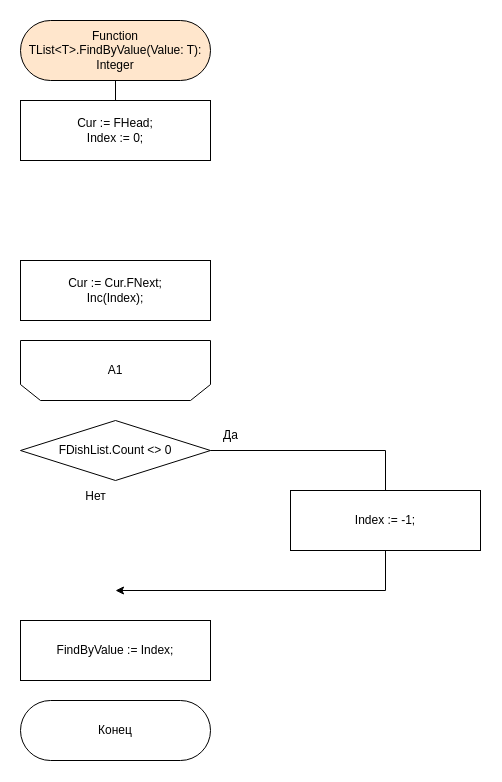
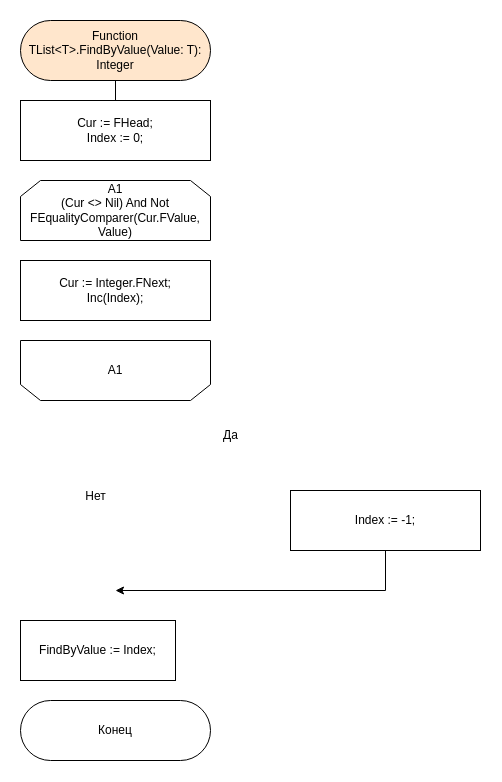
none -> (116, 211)
(116, 291) -> (116, 291)
(116, 451) -> none
(318, 451) -> none
(116, 651) -> (98, 651)
